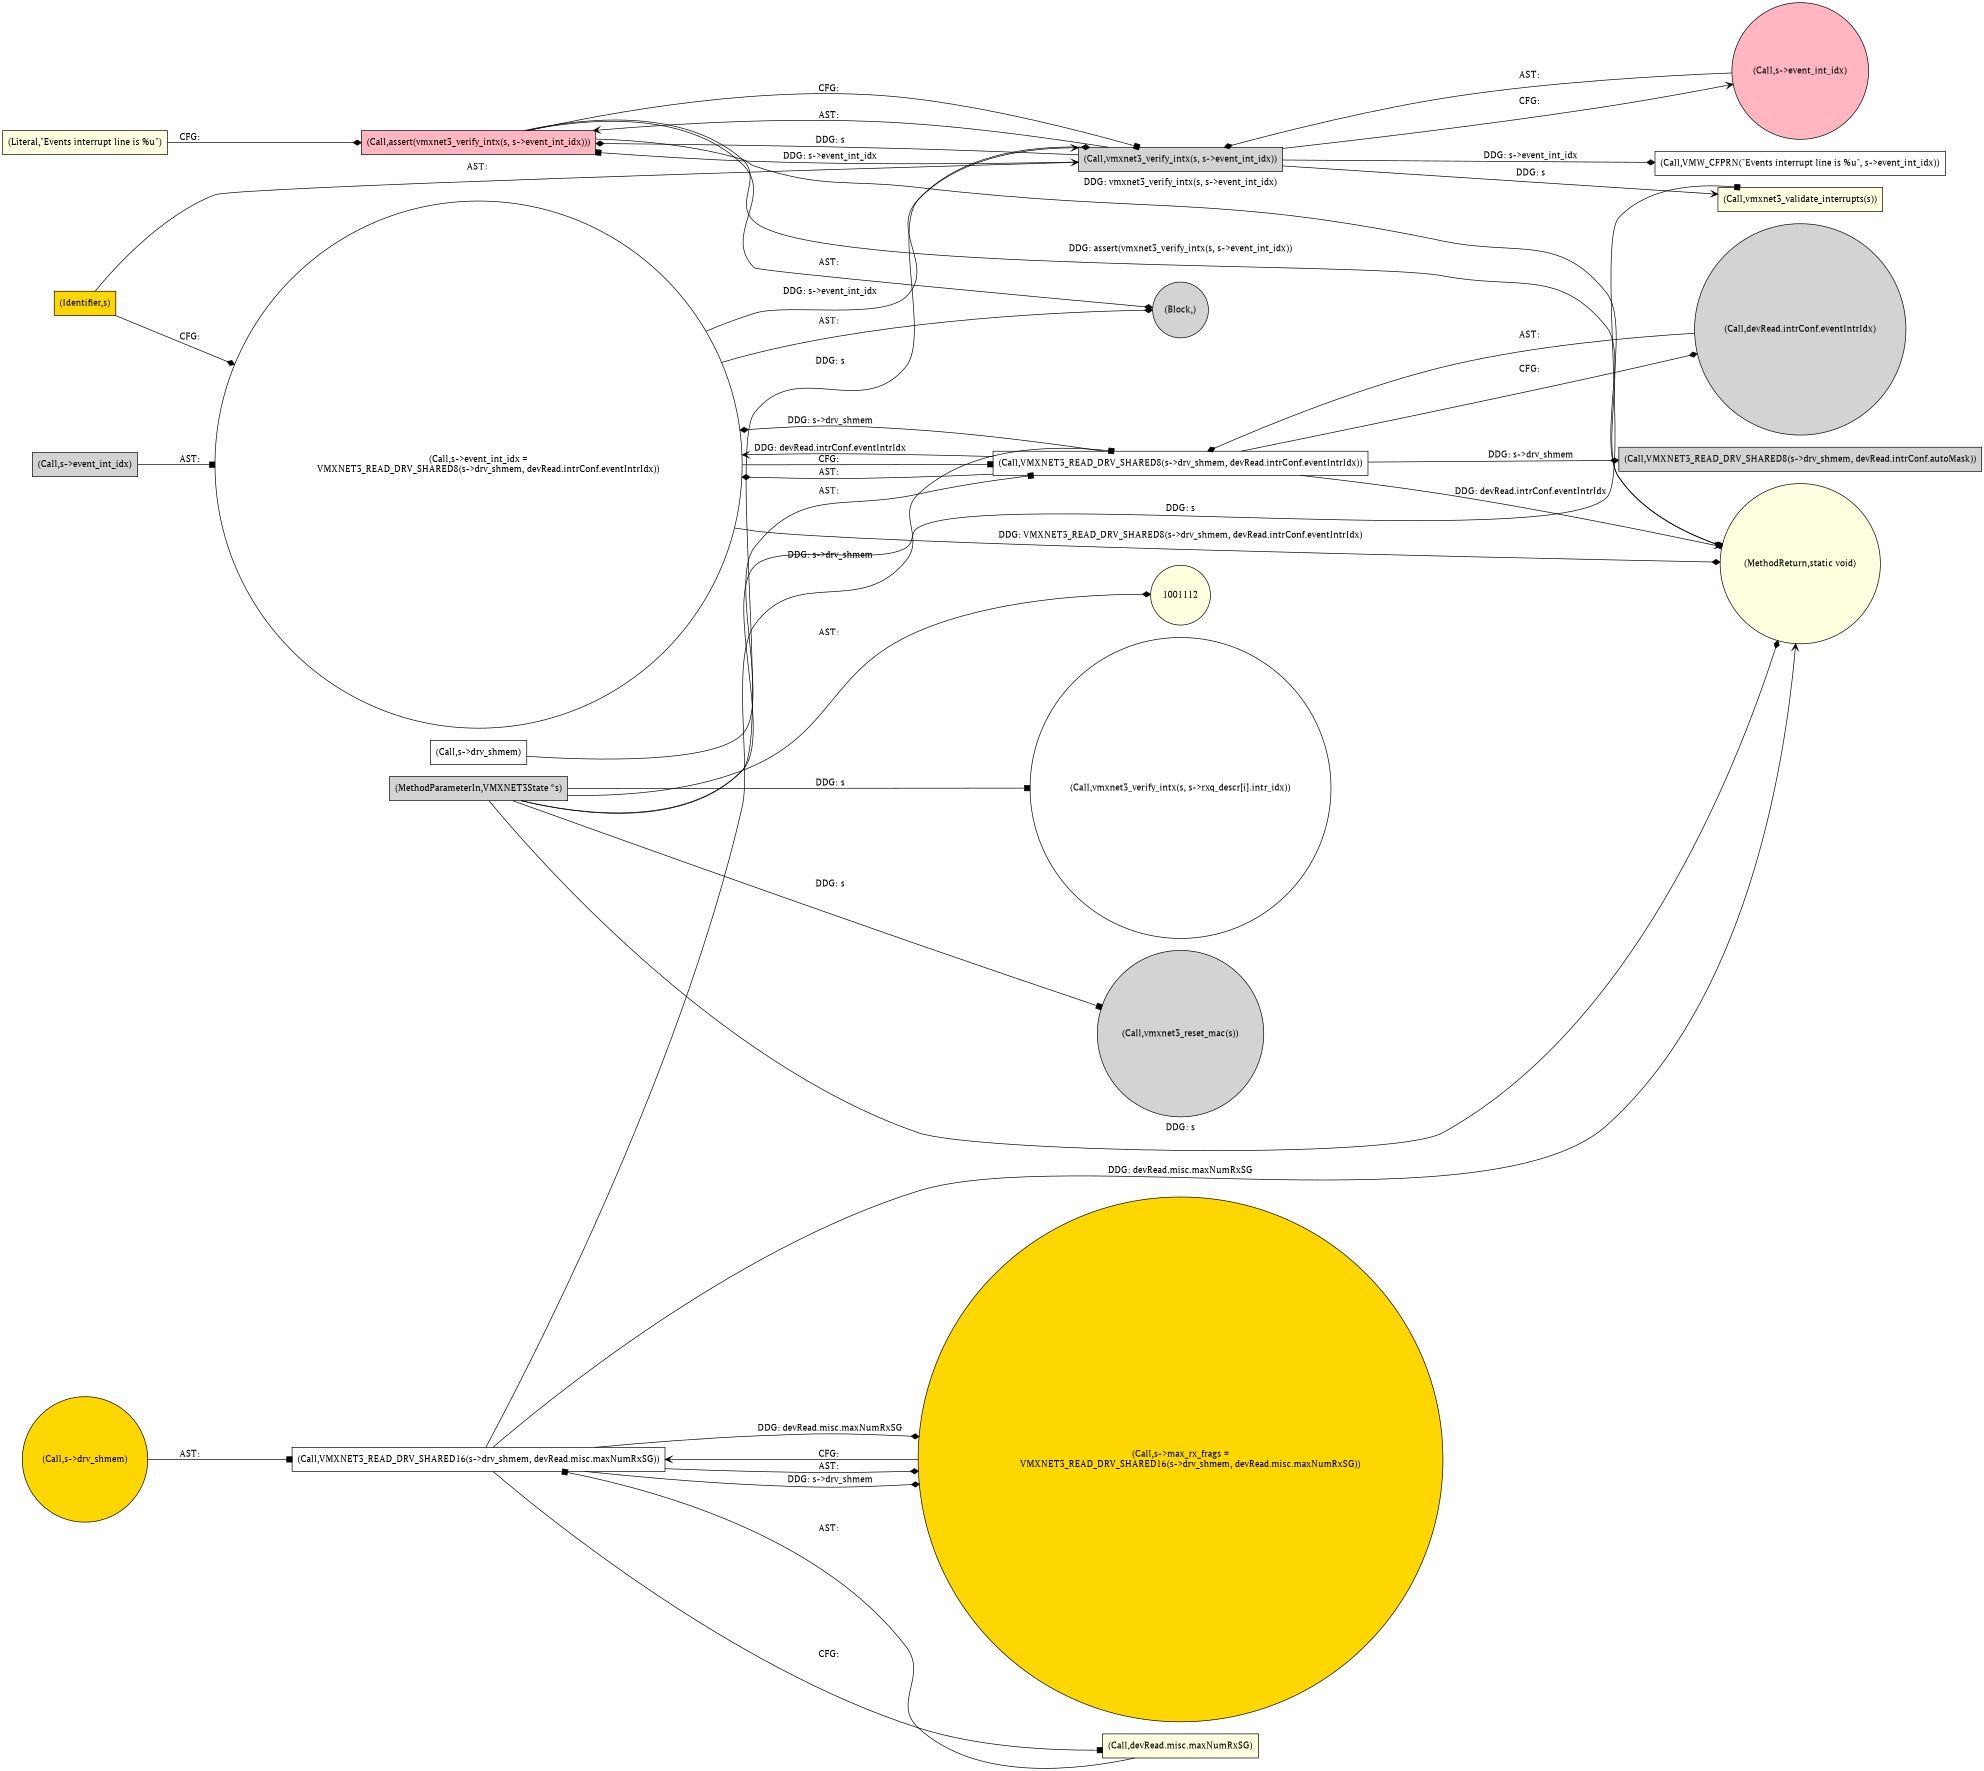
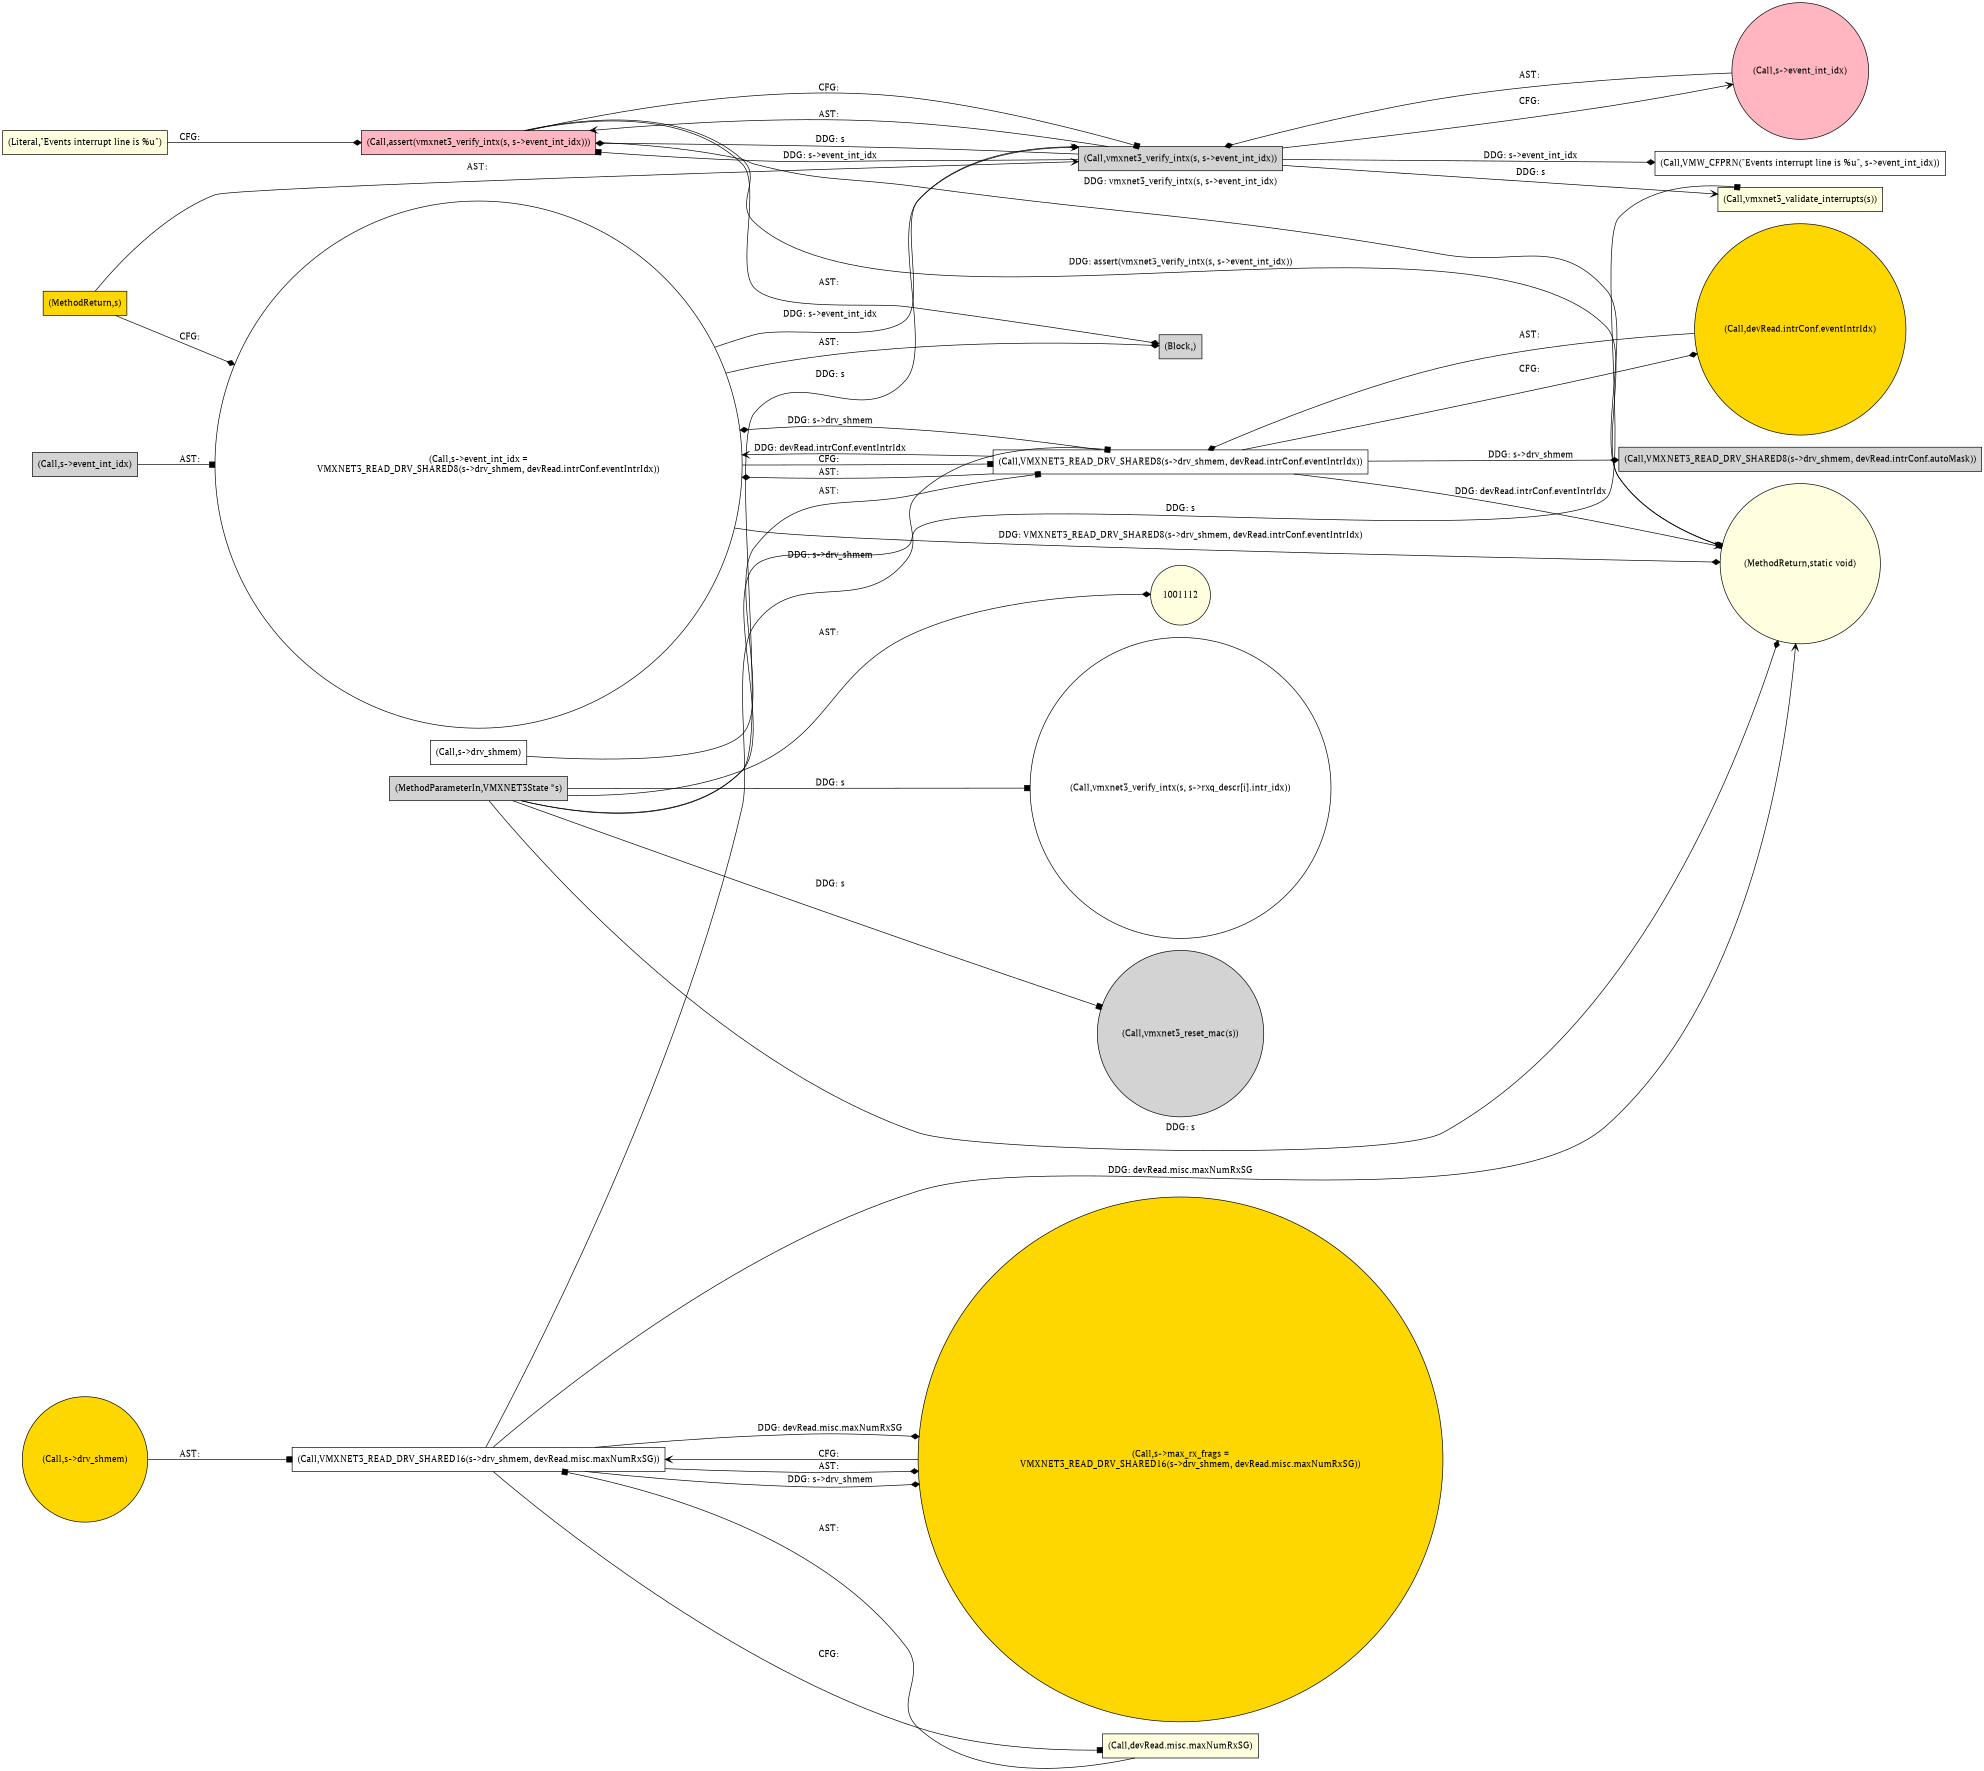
(85, 303) -> (85, 303)
(1181, 310) -> (1181, 347)
(1800, 329) -> (1800, 329)
